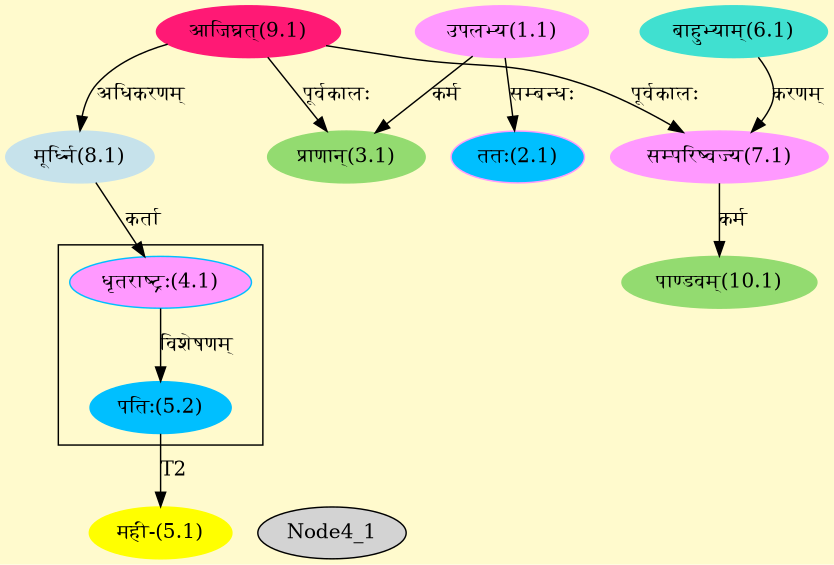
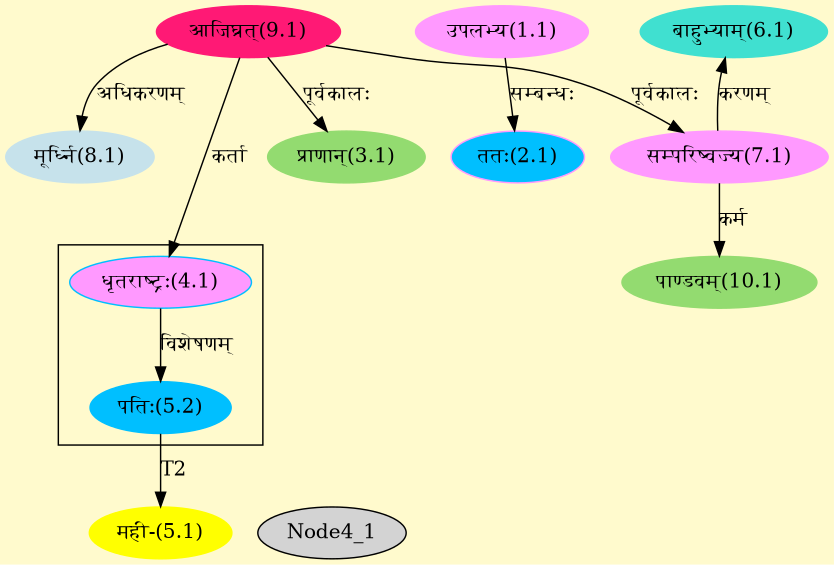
(773, 89) -> (718, 101)
(430, 90) -> none
(116, 213) -> (207, 150)
